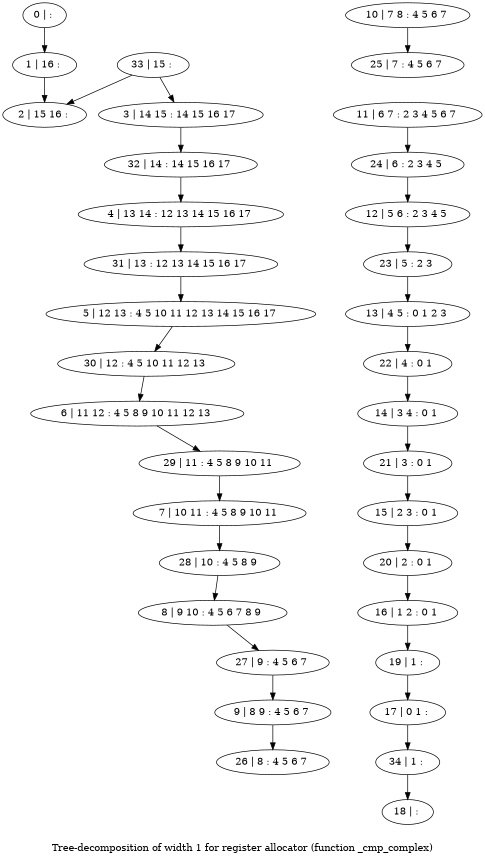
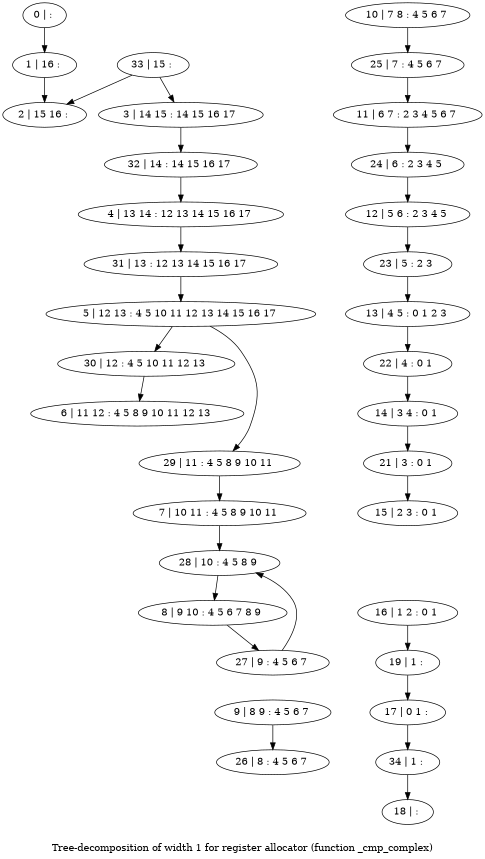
none -> (408, 87)
(176, 437) -> (255, 379)
(408, 563) -> none
(273, 684) -> (296, 607)
